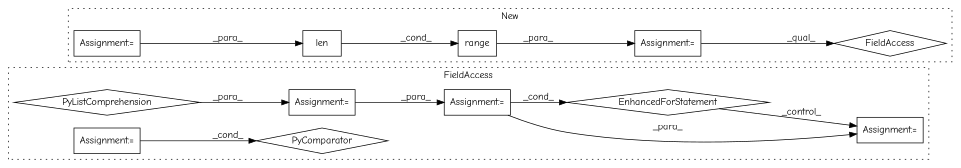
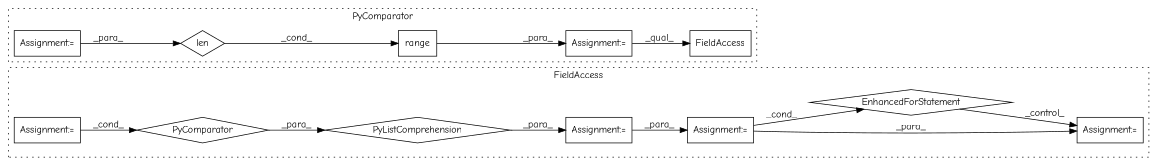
(510, 17) -> (383, 17)
(322, 43) -> (203, 43)
(890, 43) -> (720, 43)
none -> (293, 130)
